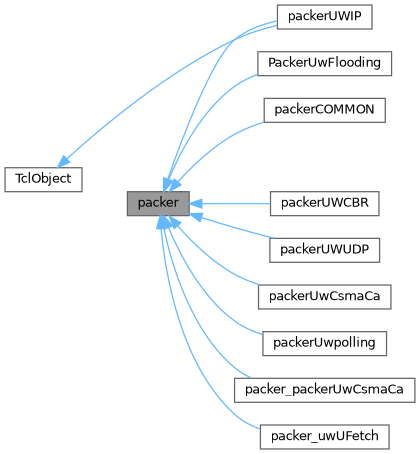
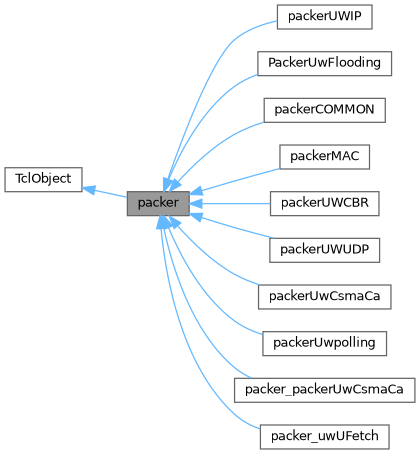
(165, 81) -> (111, 194)
none -> (325, 157)
